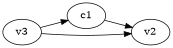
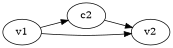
(86, 16) -> (86, 16)
(22, 32) -> (22, 32)
